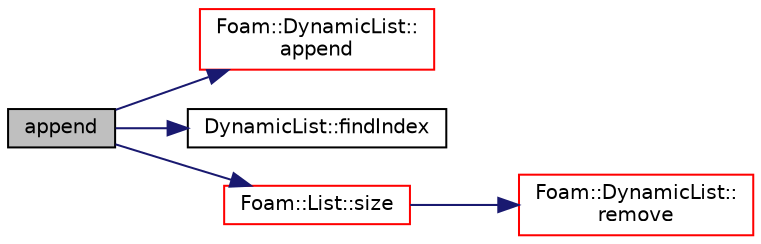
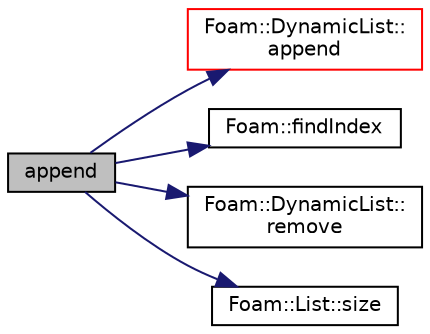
(317, 128) -> (305, 128)
(317, 205) -> (305, 306)
(454, 205) -> (141, 187)
(636, 205) -> (305, 217)
